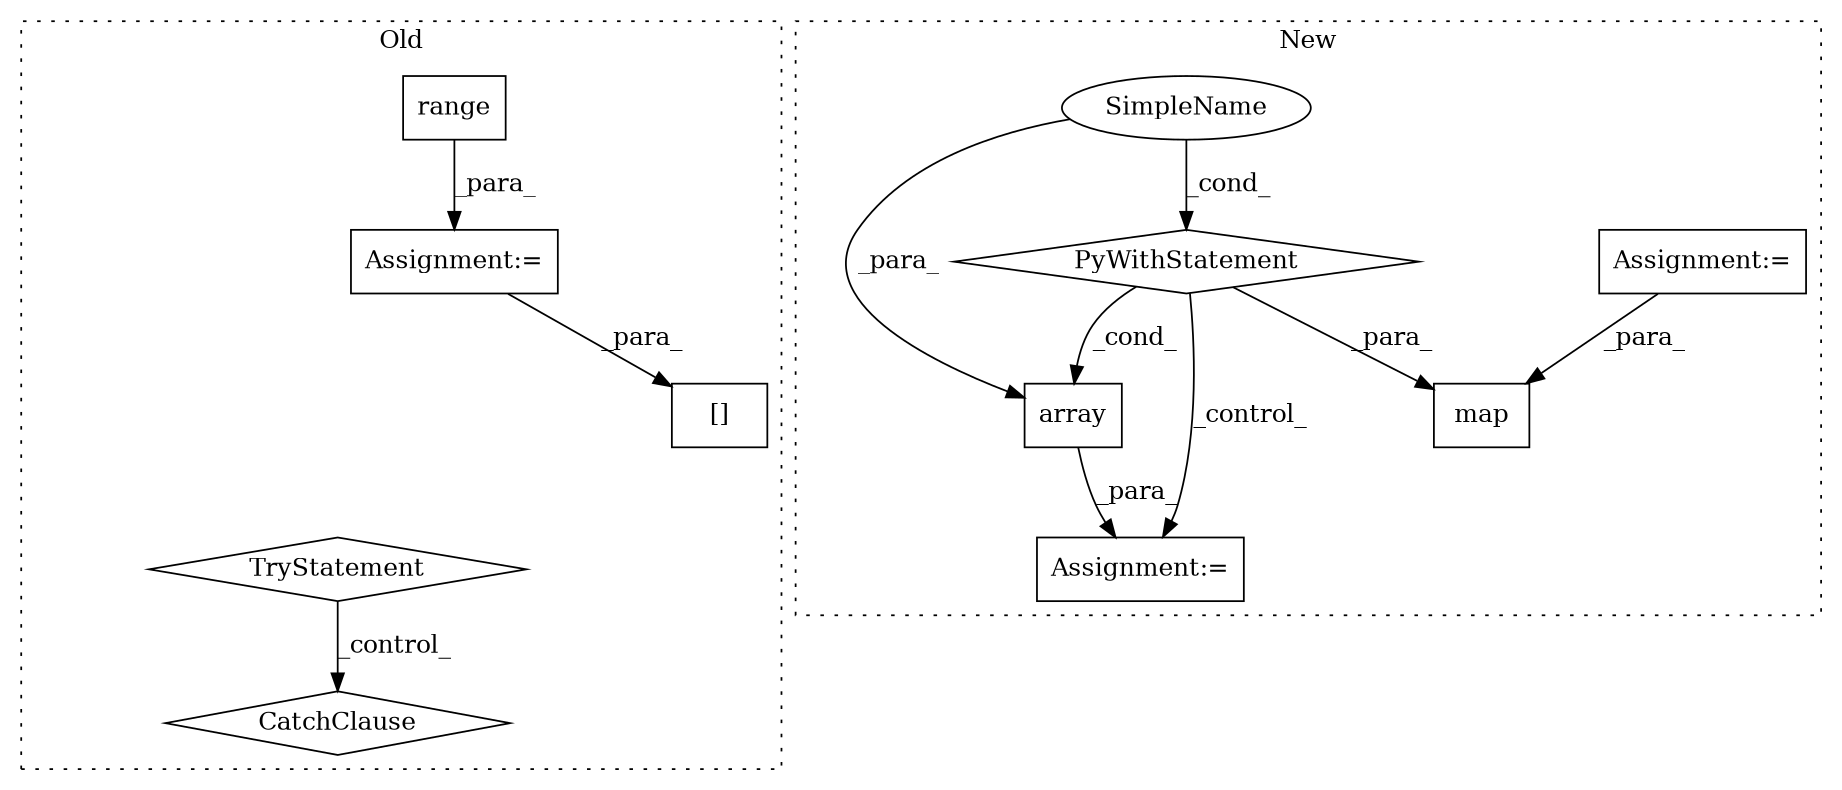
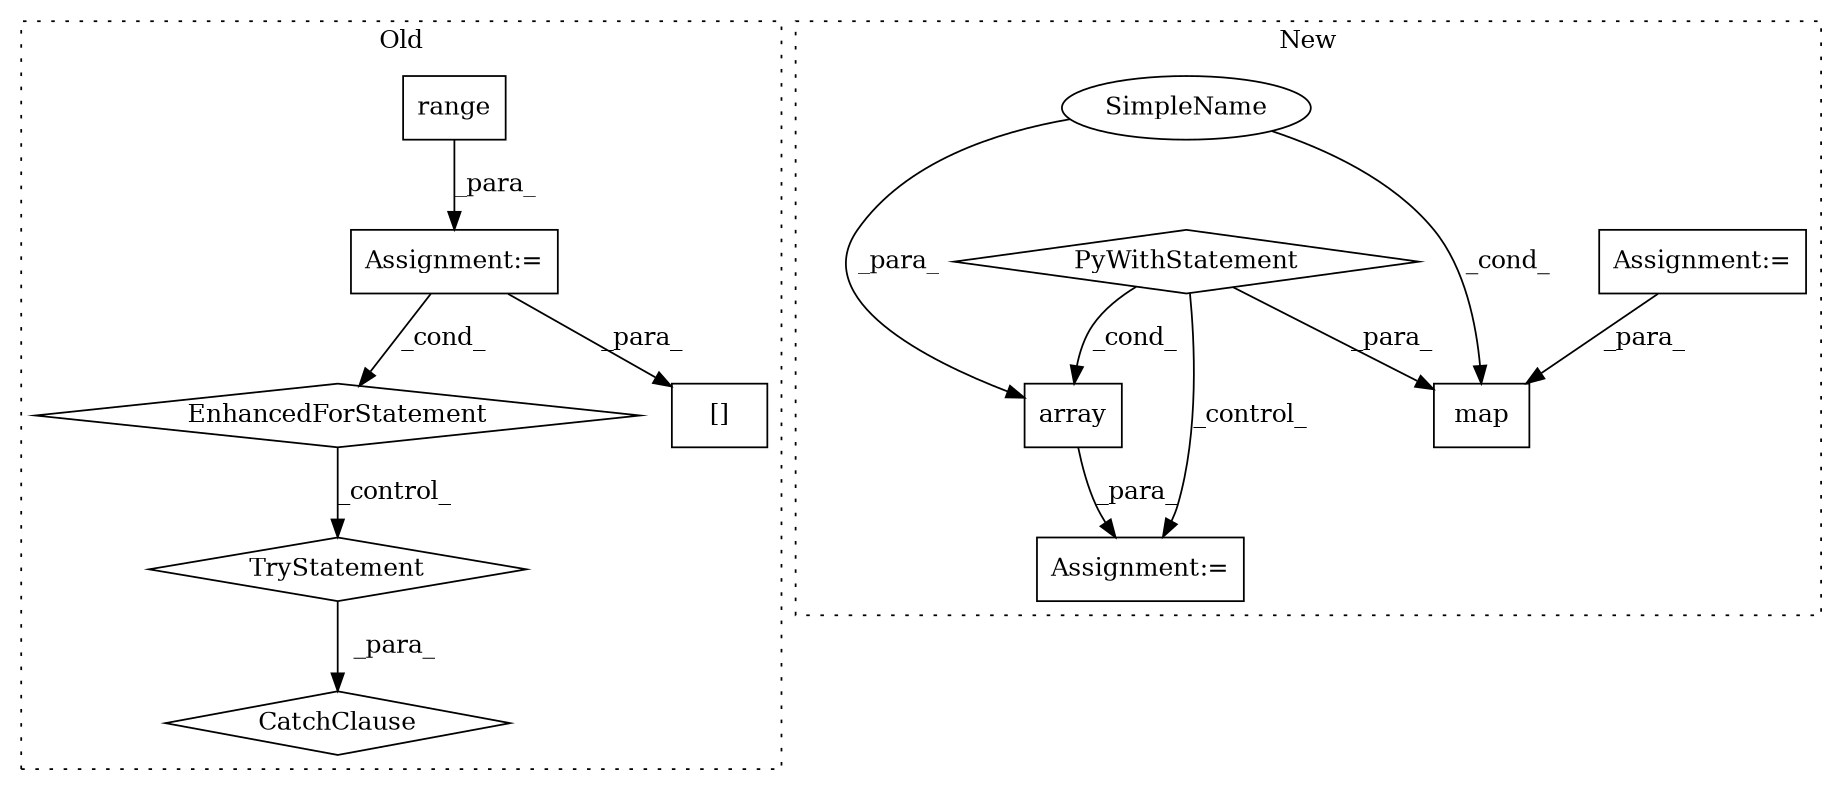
(1186, 176) -> (1418, 213)
none -> (338, 415)
(394, 646) -> (394, 646)
